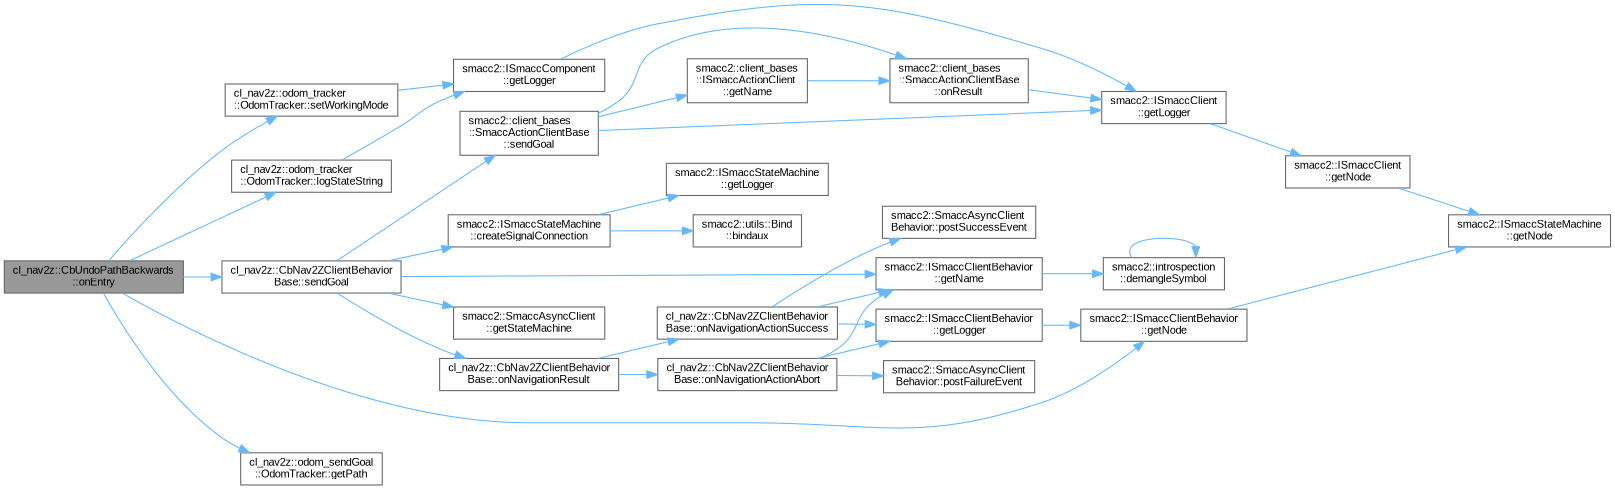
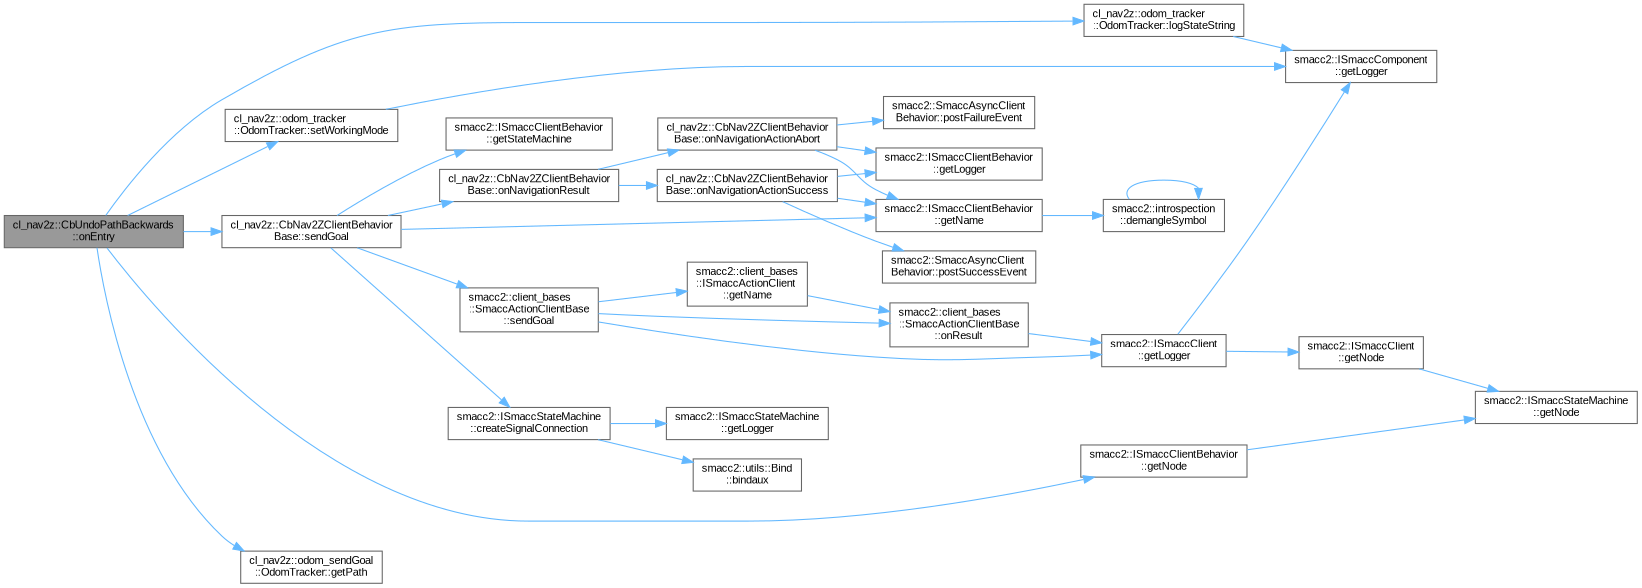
(846, 6) -> (1265, 215)
(529, 323) -> (529, 134)
(1056, 325) -> none
